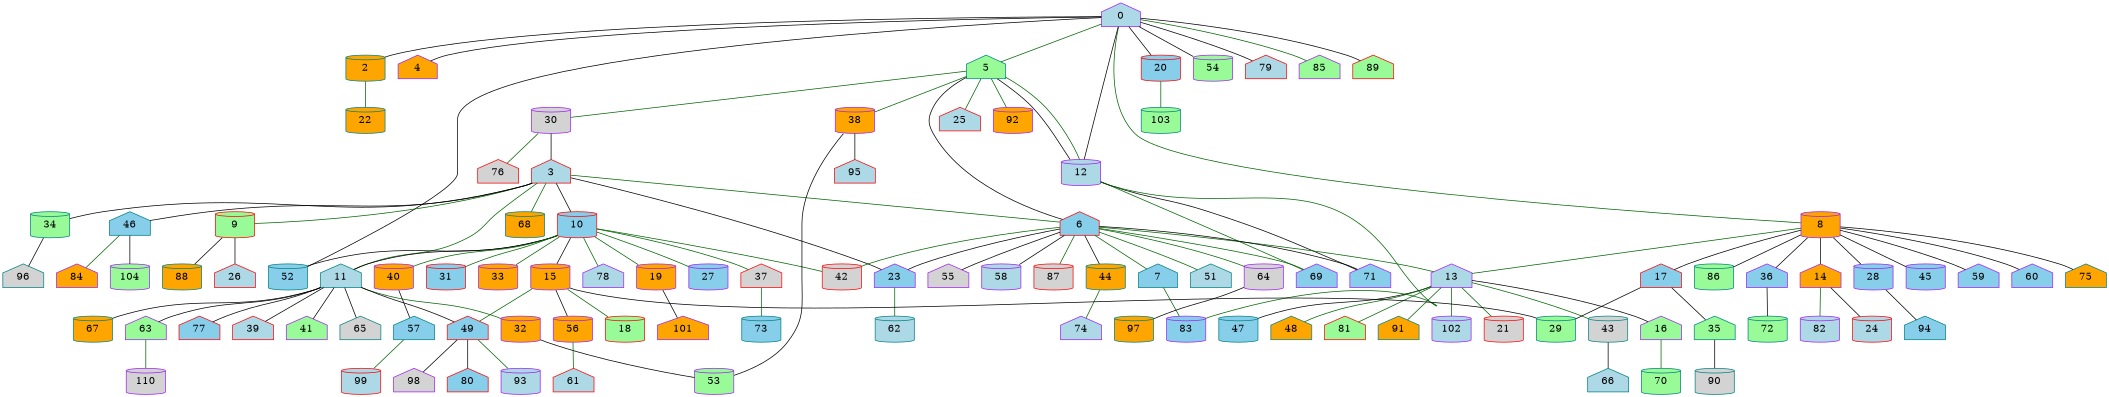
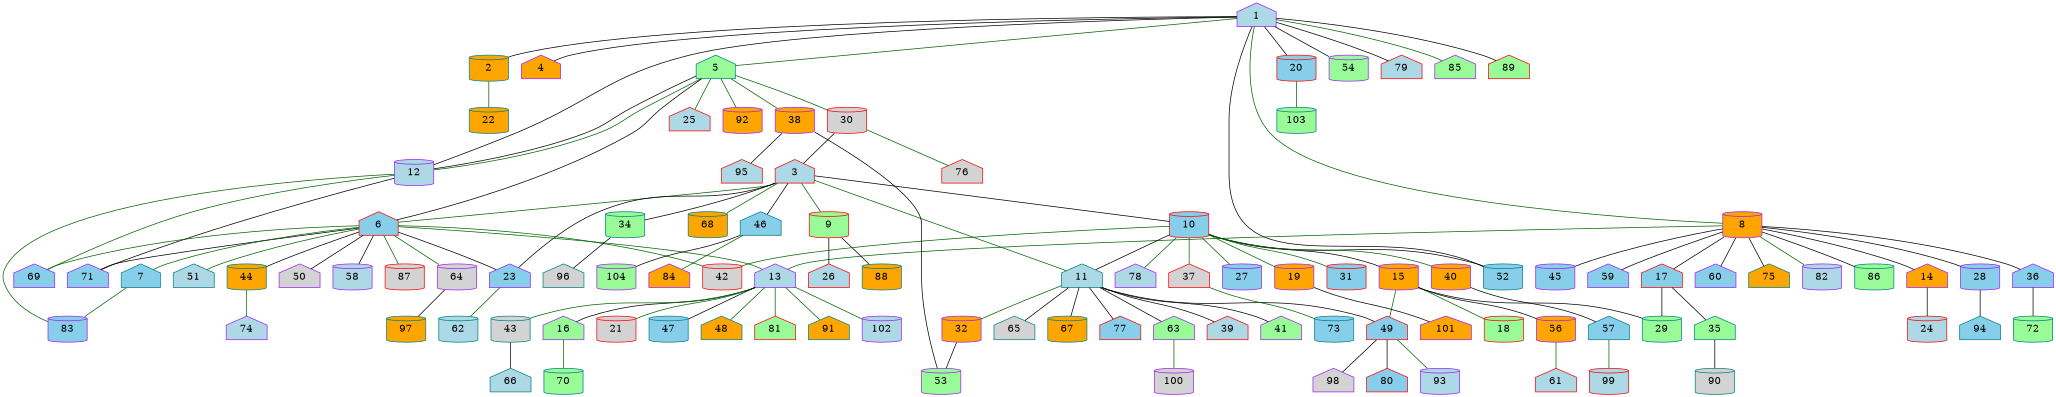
(1121, 16) -> (1257, 16)
(551, 120) -> (847, 120)
(498, 277) -> none
(948, 277) -> (300, 277)
(1820, 302) -> (1782, 251)
(146, 381) -> (1174, 381)
